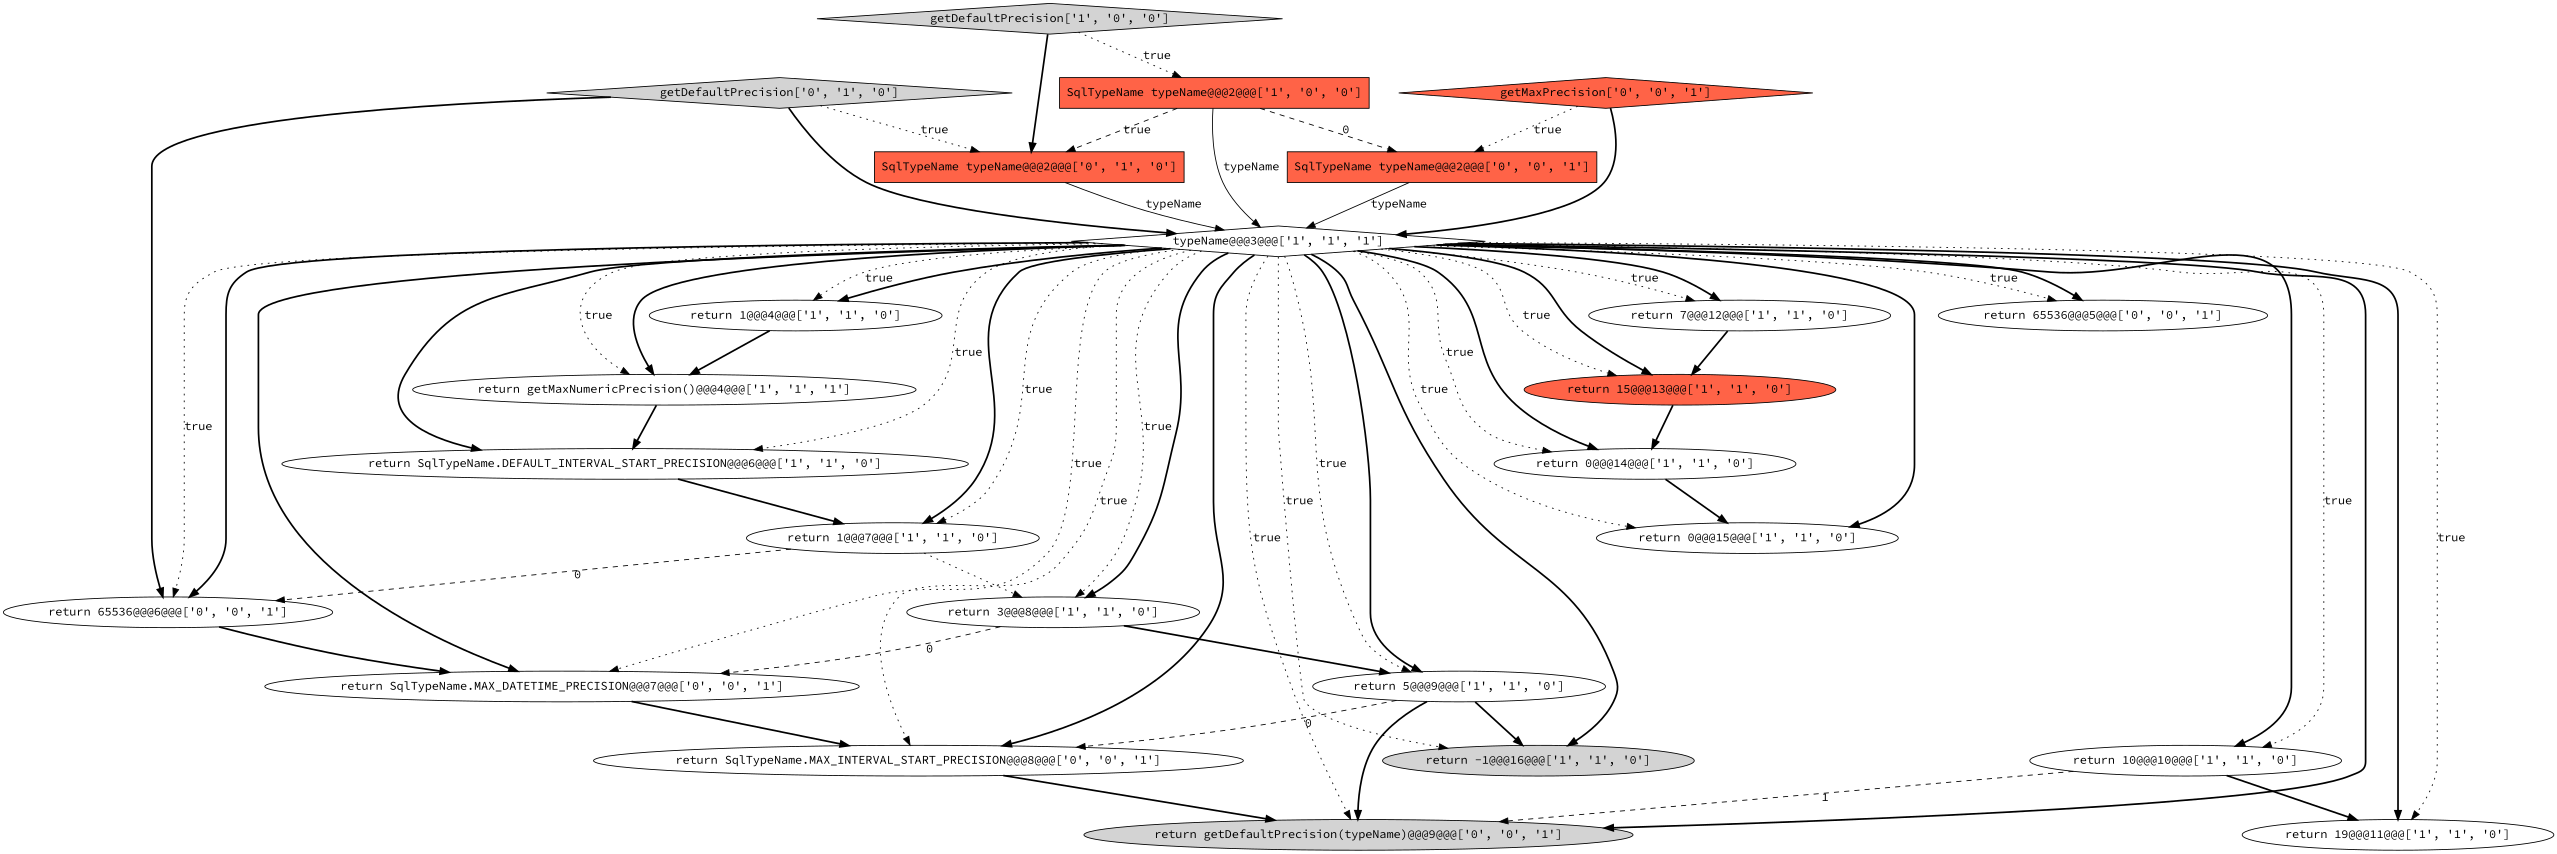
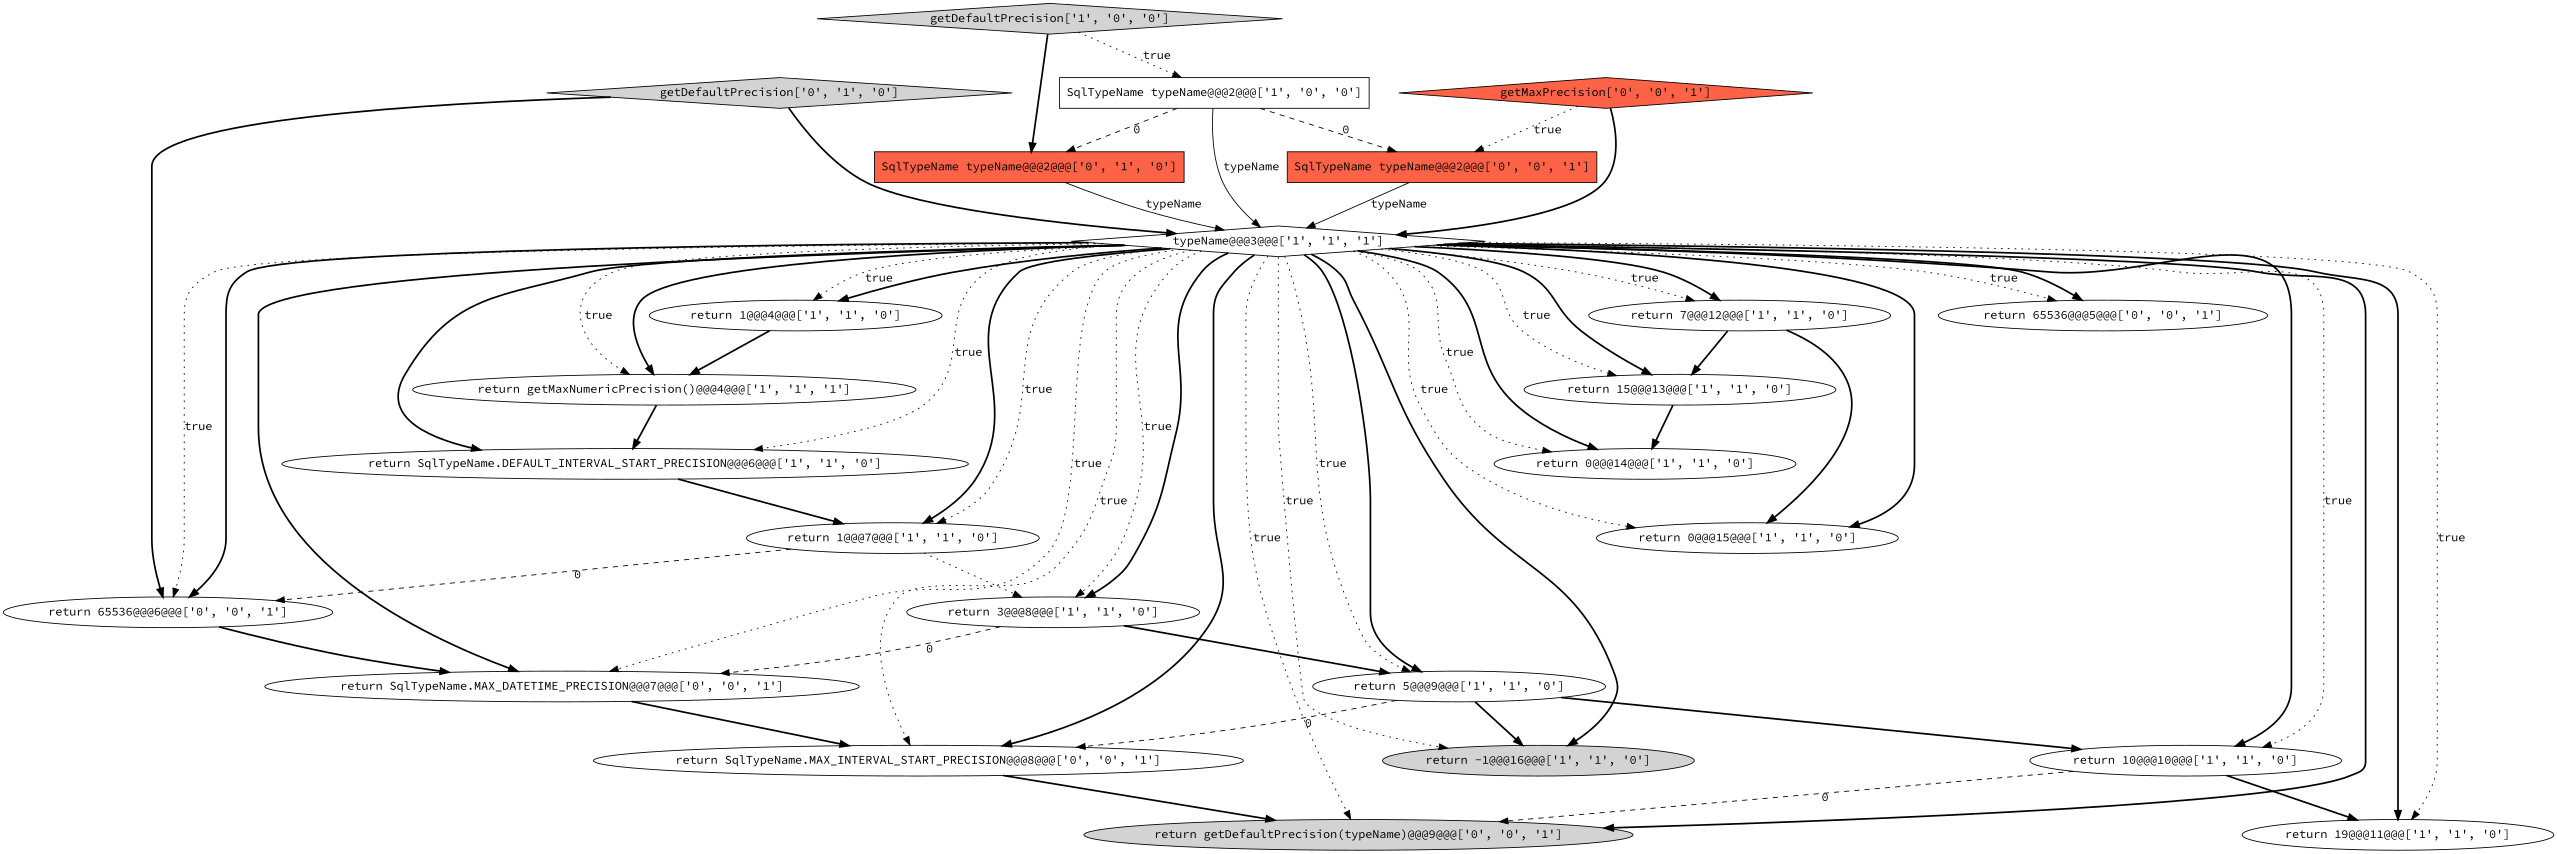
(1214, 93) -> (1214, 93)
(896, 128) -> none
(1137, 130) -> (1137, 130)
(1680, 390) -> (1680, 390)
(1693, 499) -> (1849, 422)
(1375, 745) -> (1817, 723)
(1825, 798) -> (1825, 798)
